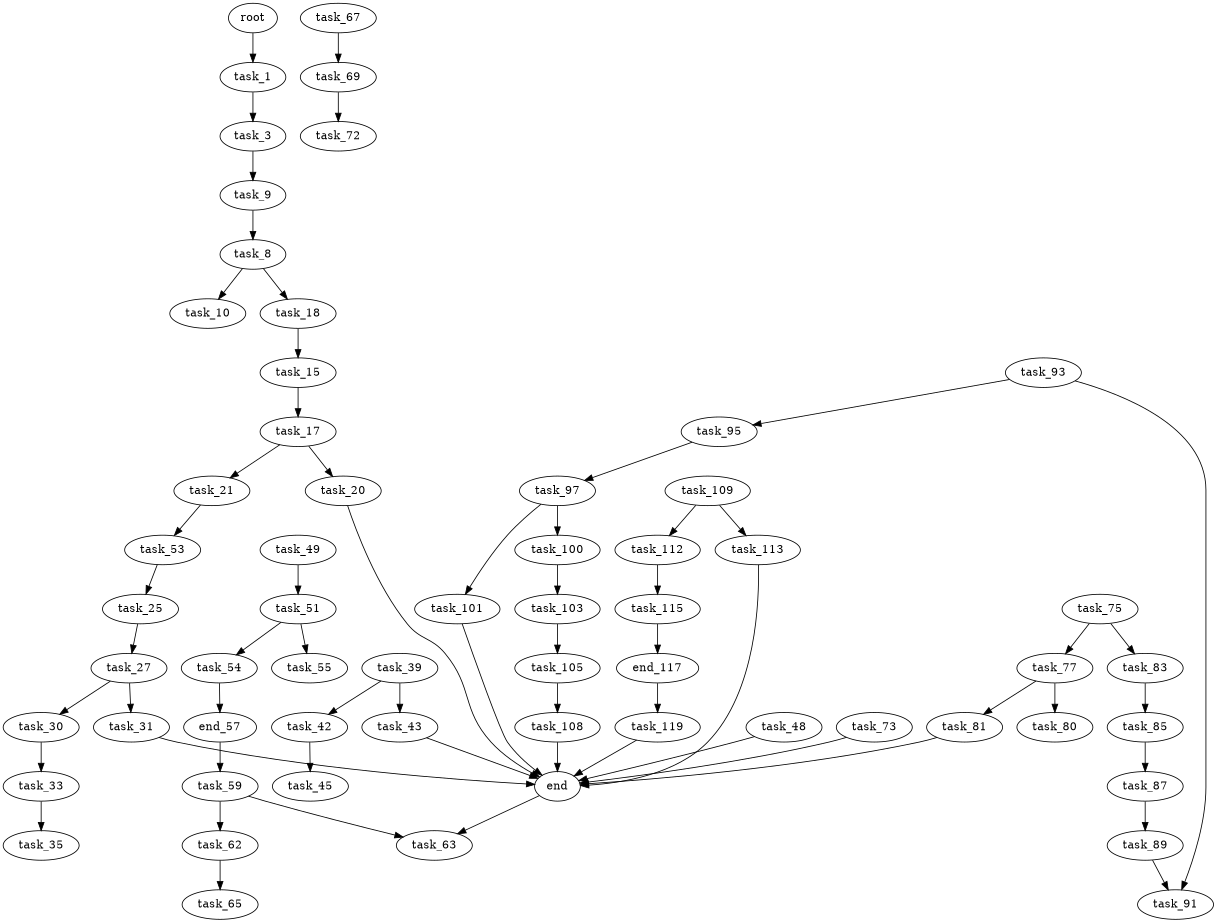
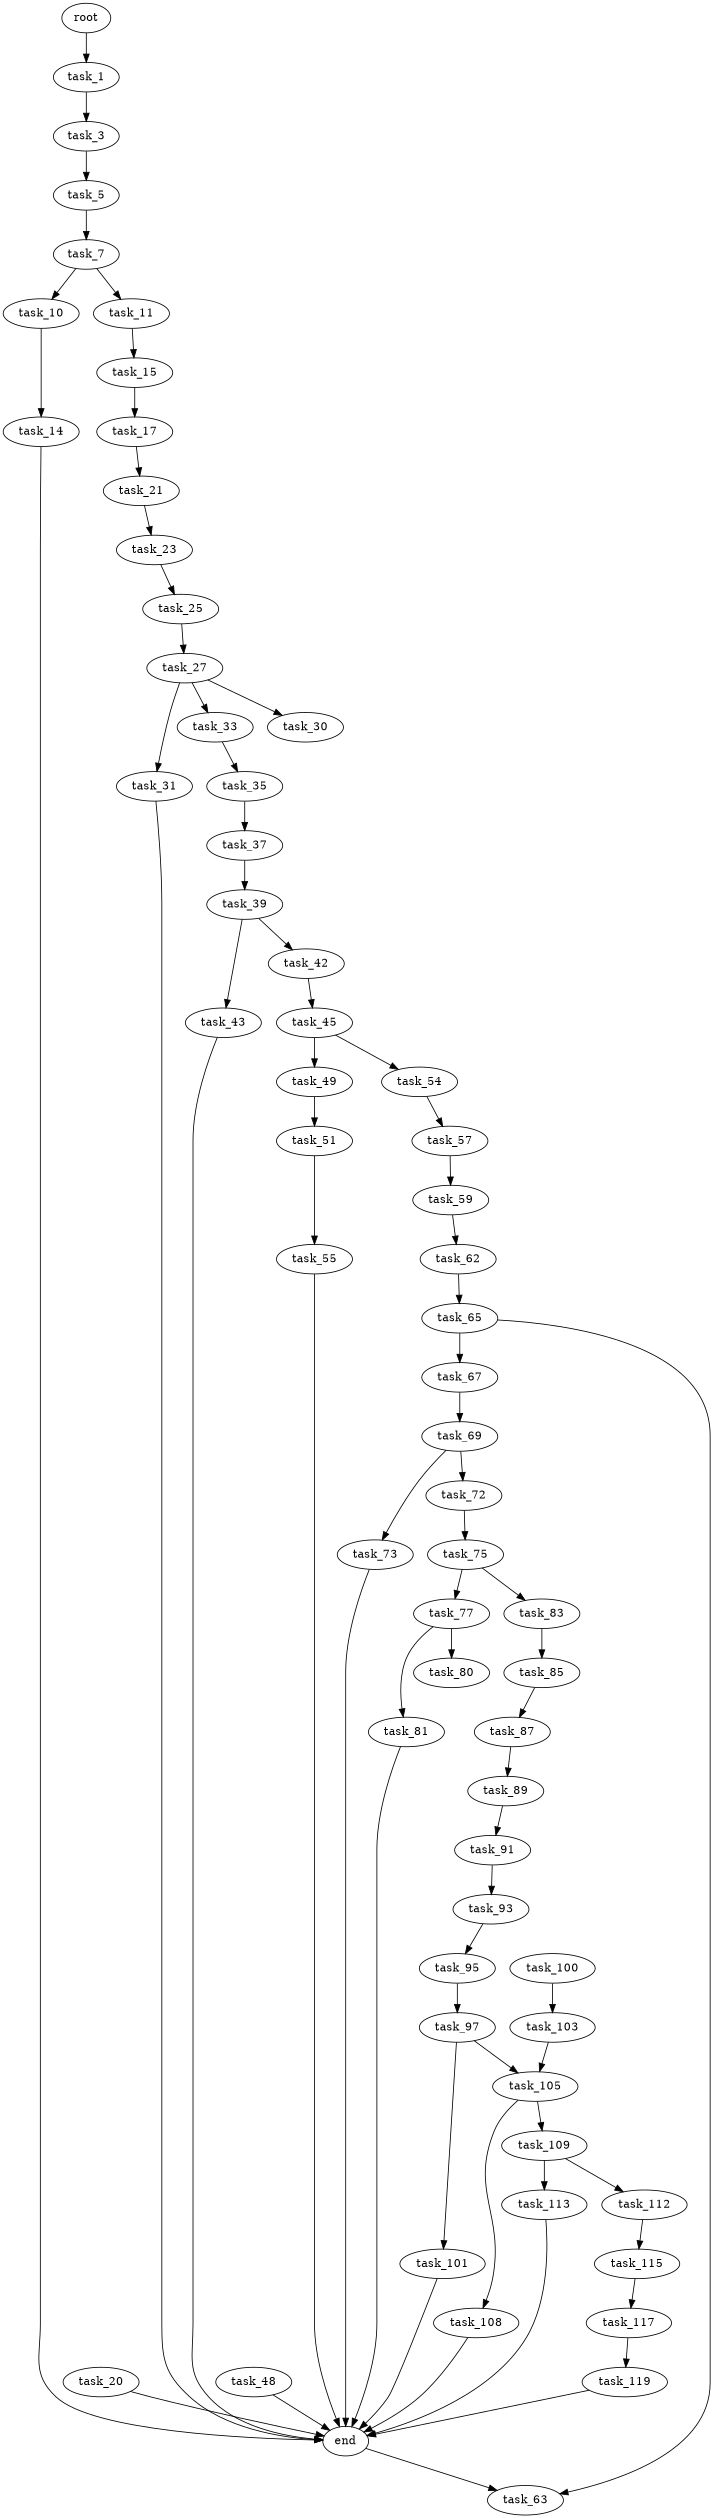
(253, 195) -> (86, 195)
(253, 254) -> (86, 254)
(298, 314) -> (131, 314)
none -> (41, 432)
(318, 458) -> none
(557, 516) -> (493, 2054)
(163, 550) -> (154, 550)
(1206, 596) -> (492, 1876)
(262, 636) -> (363, 1050)
(658, 668) -> (629, 2323)
(220, 727) -> (450, 1141)
(41, 753) -> (198, 694)
(321, 816) -> (710, 1873)
none -> (245, 845)
none -> (315, 1048)
none -> (460, 1344)
none -> (413, 1489)
none -> (465, 1521)
none -> (315, 1848)
none -> (539, 2112)
